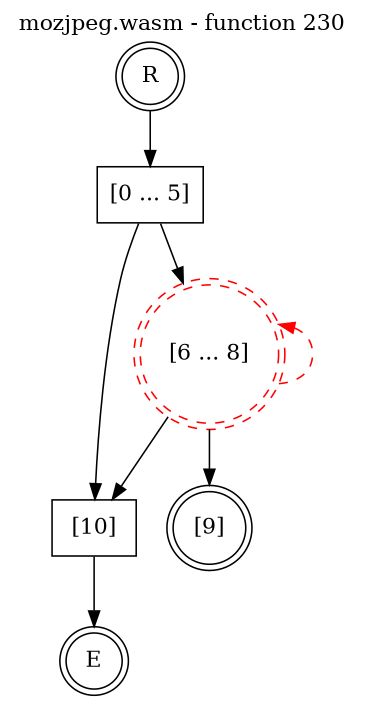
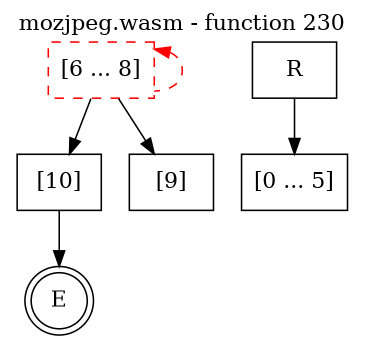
(150, 76) -> (295, 70)
(169, 246) -> none
(108, 352) -> none
(209, 354) -> (101, 70)
(209, 528) -> (171, 182)
